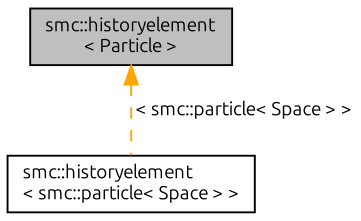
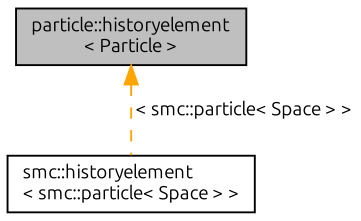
(131, 37) -> (131, 37)
